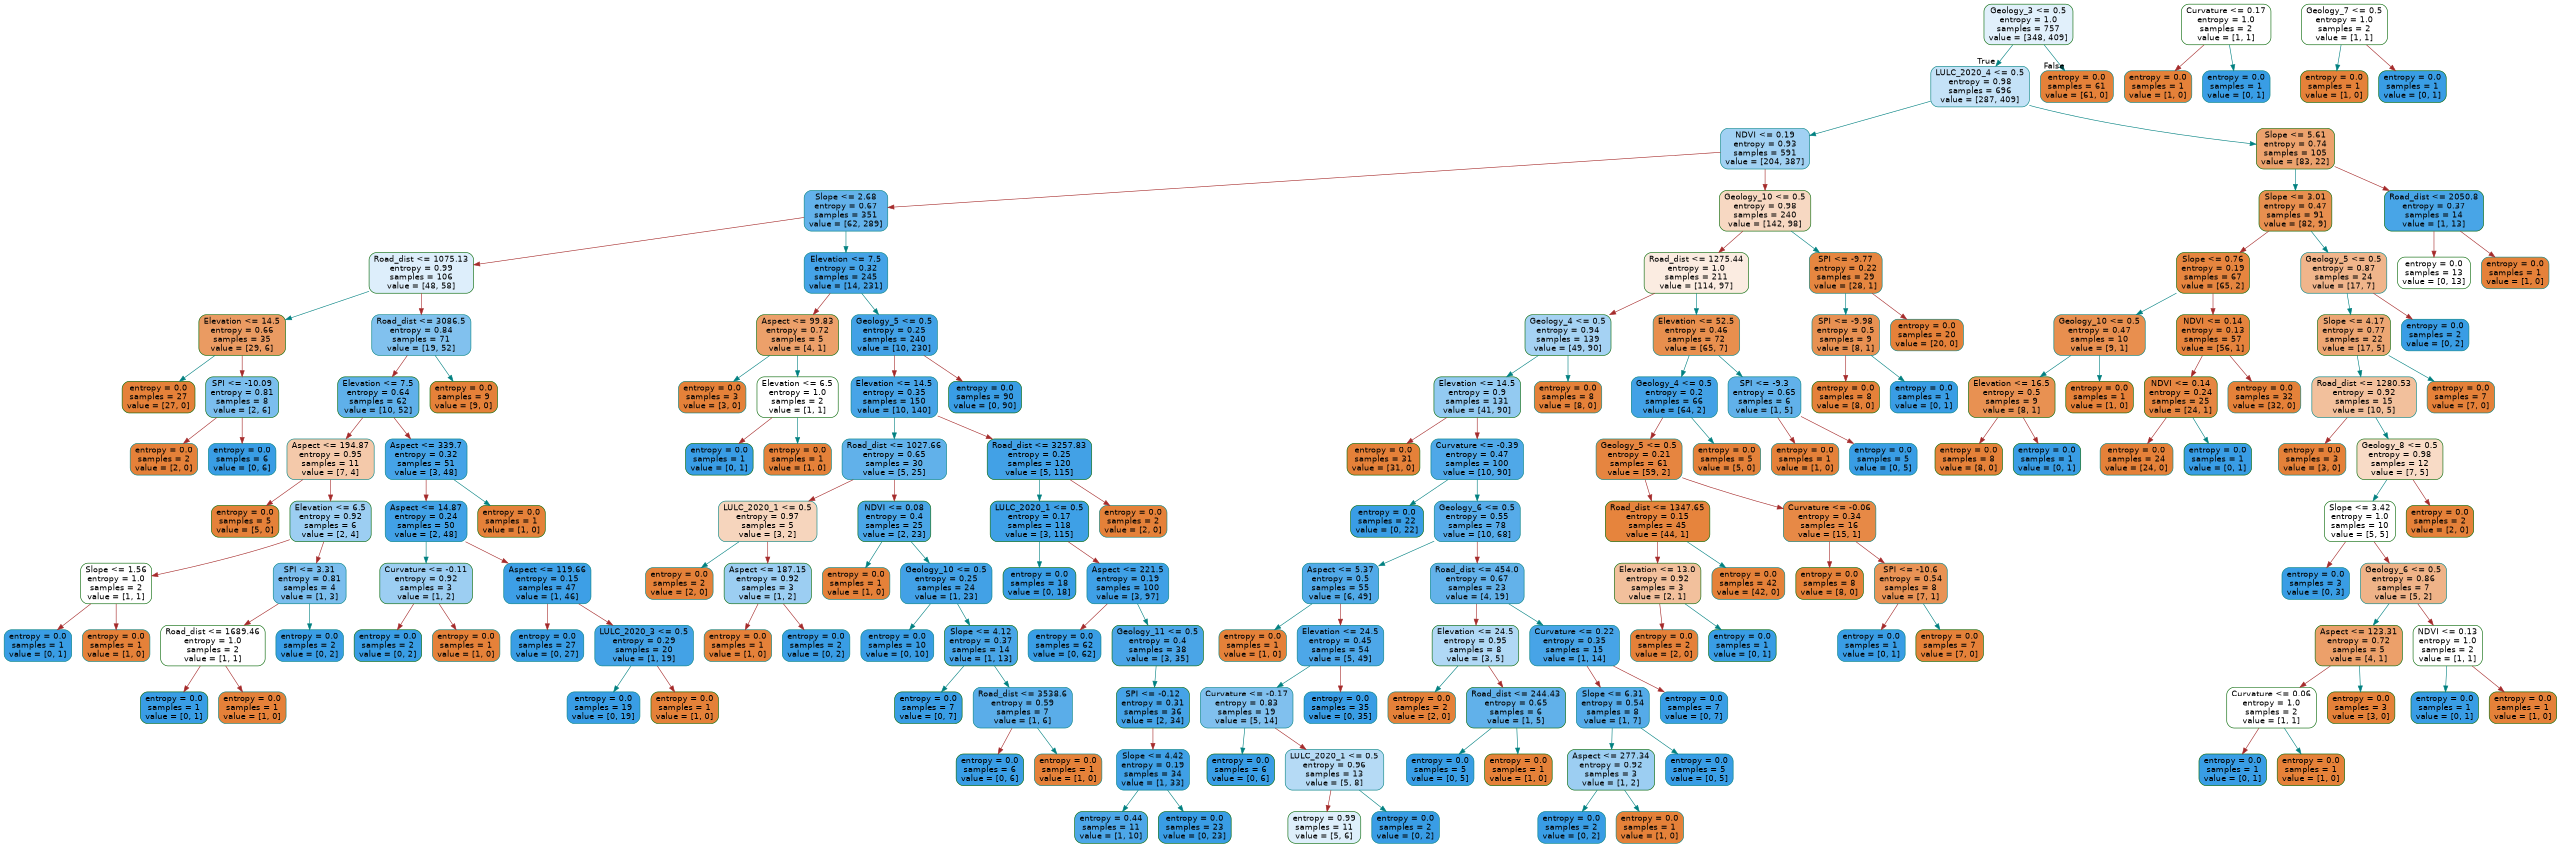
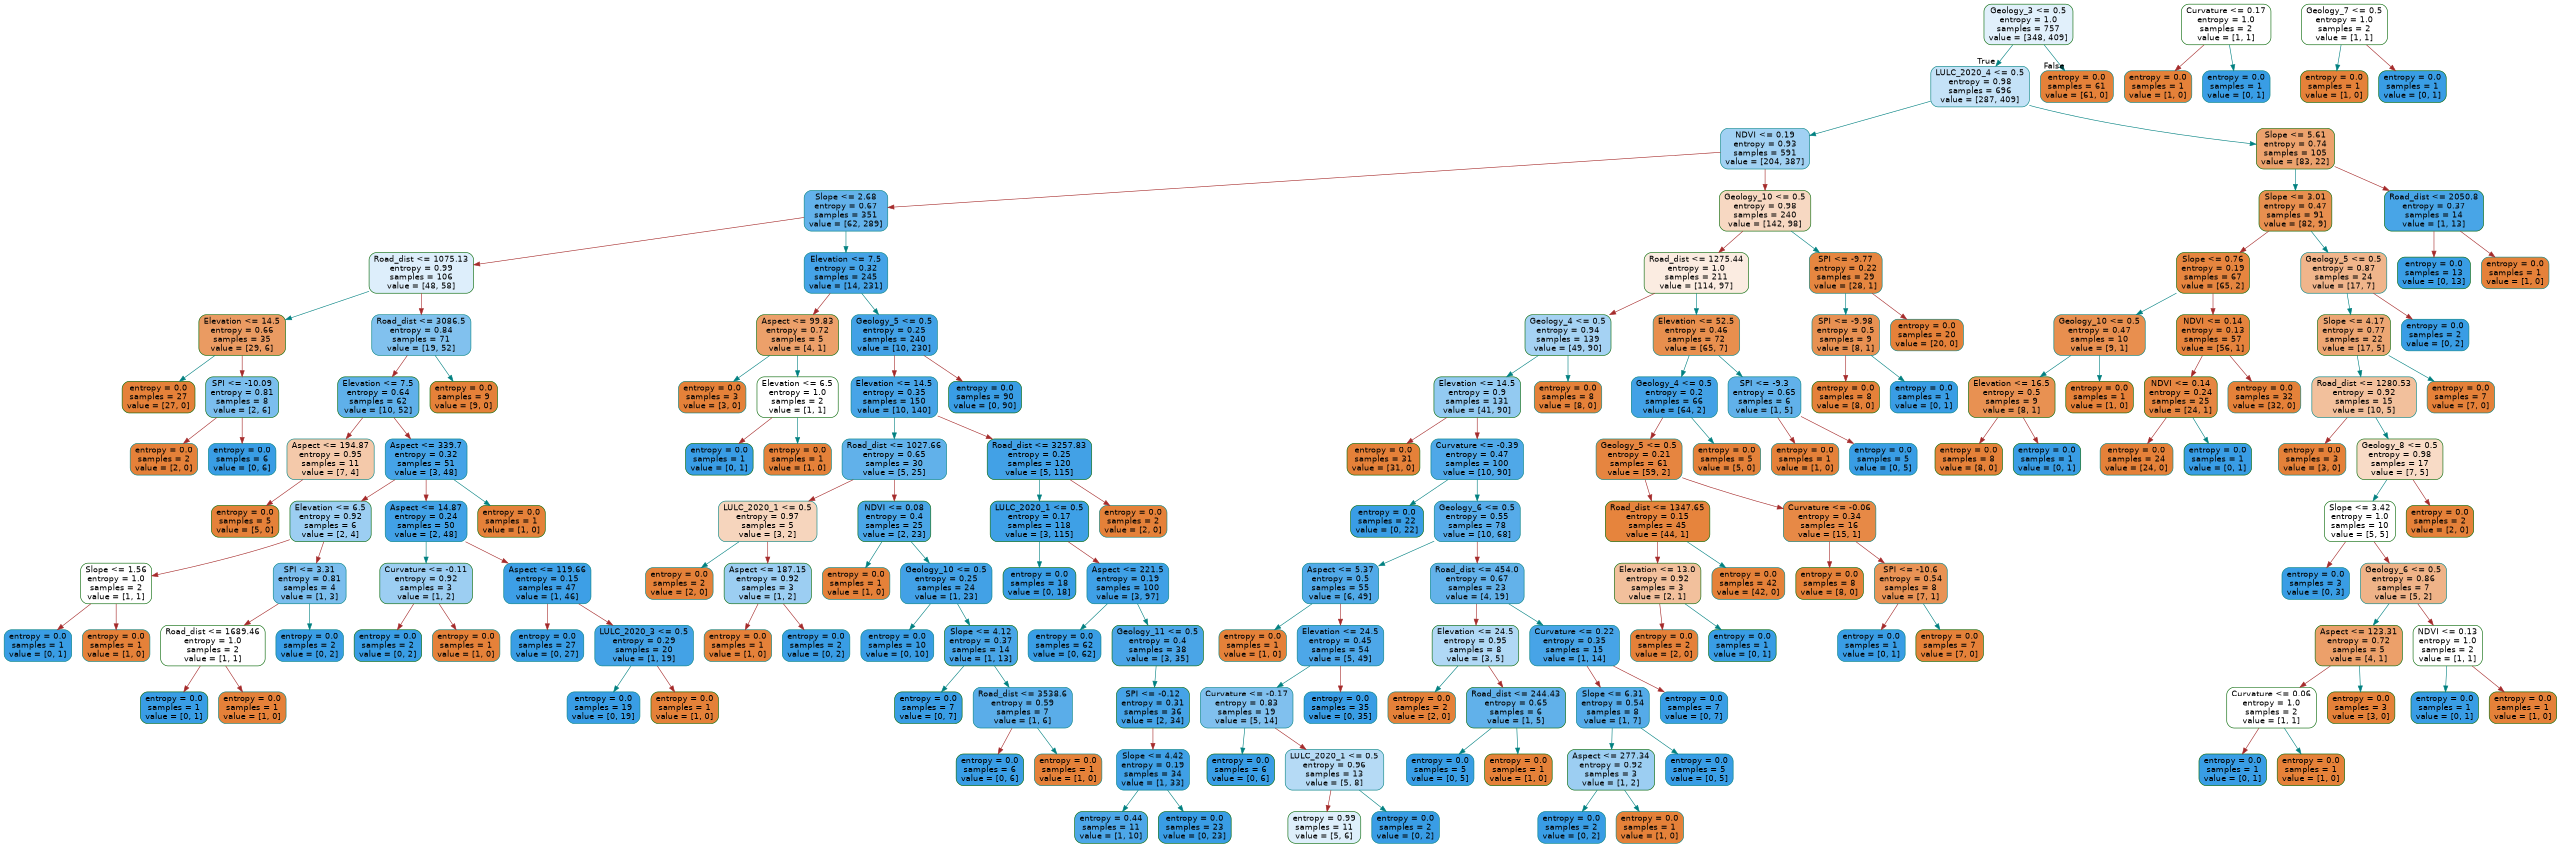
(2434, 273) -> (2434, 273)
(2400, 459) -> (2400, 459)
(331, 487) -> (381, 489)
(1096, 615) -> (1096, 615)
